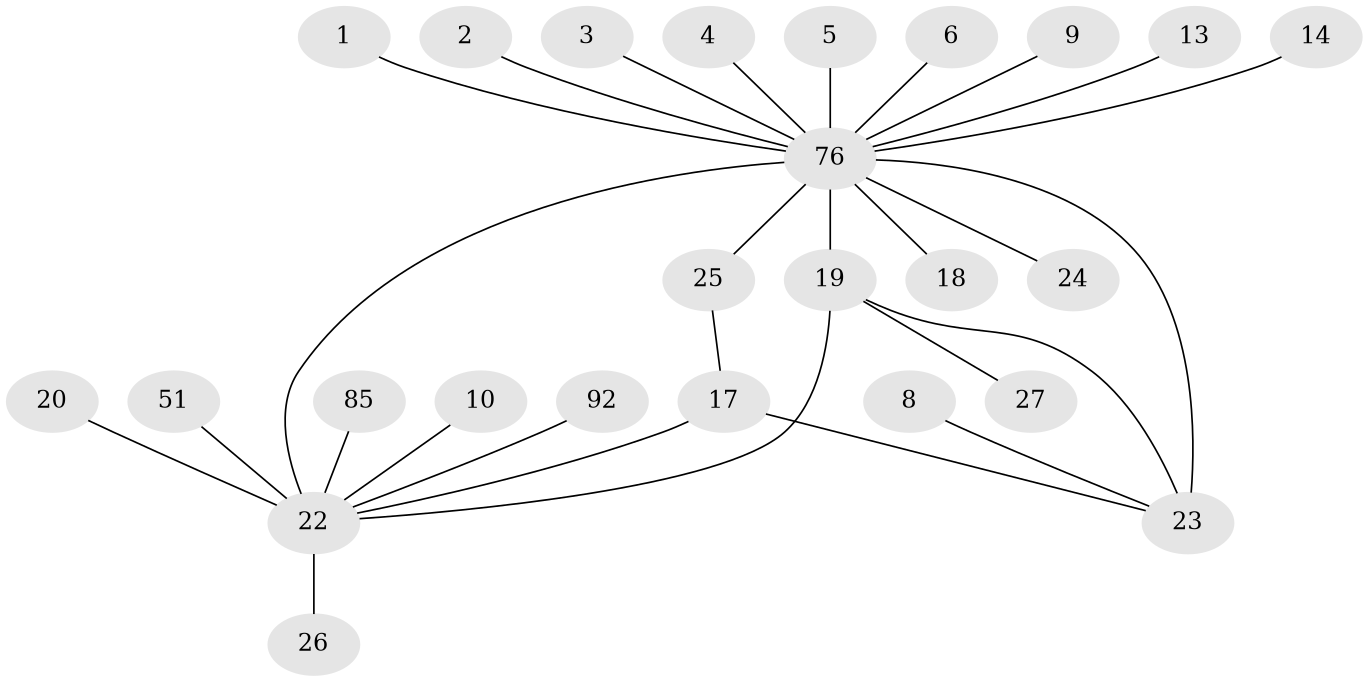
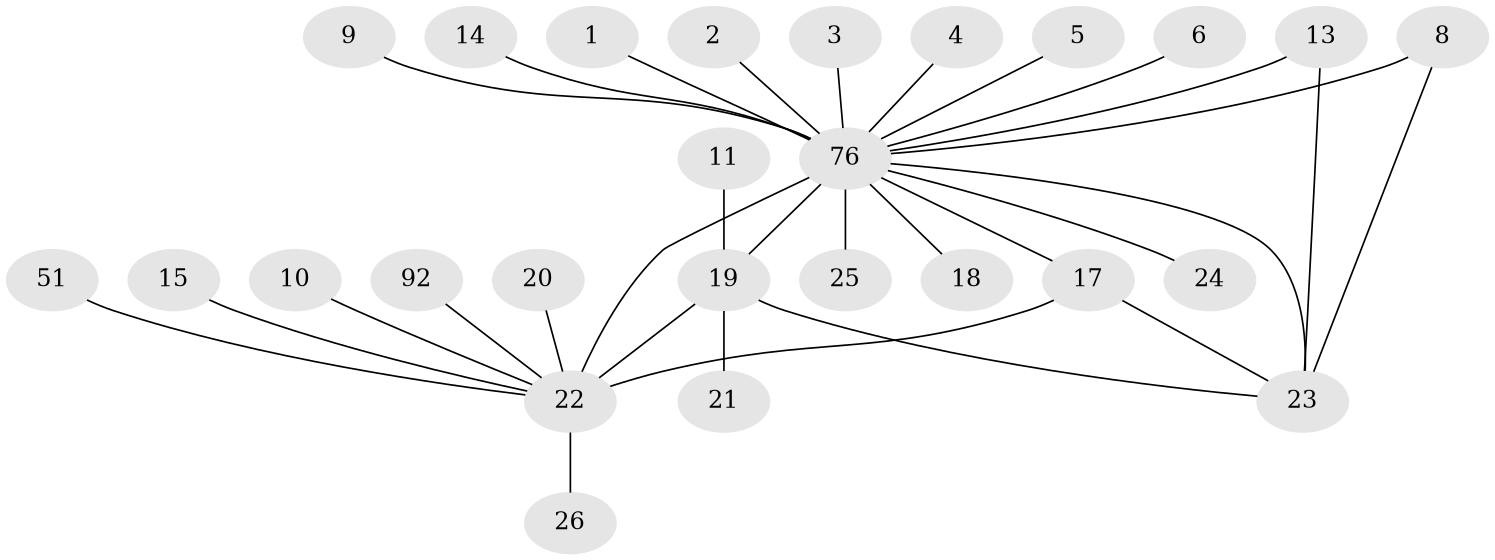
none -> (1153, 121)
none -> (724, 159)
none -> (1313, 220)
(716, 341) -> (967, 219)
(359, 402) -> (174, 280)
(1031, 402) -> (724, 402)
